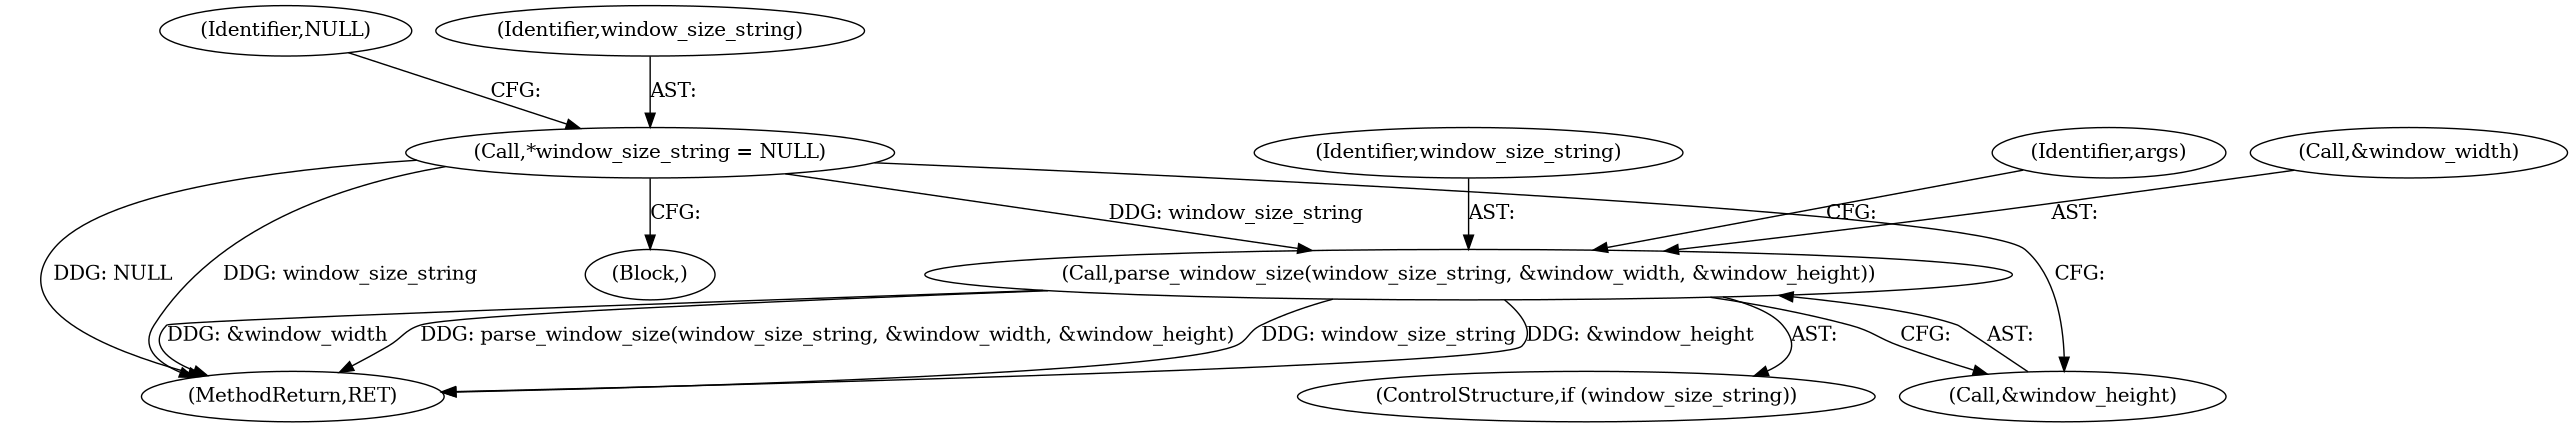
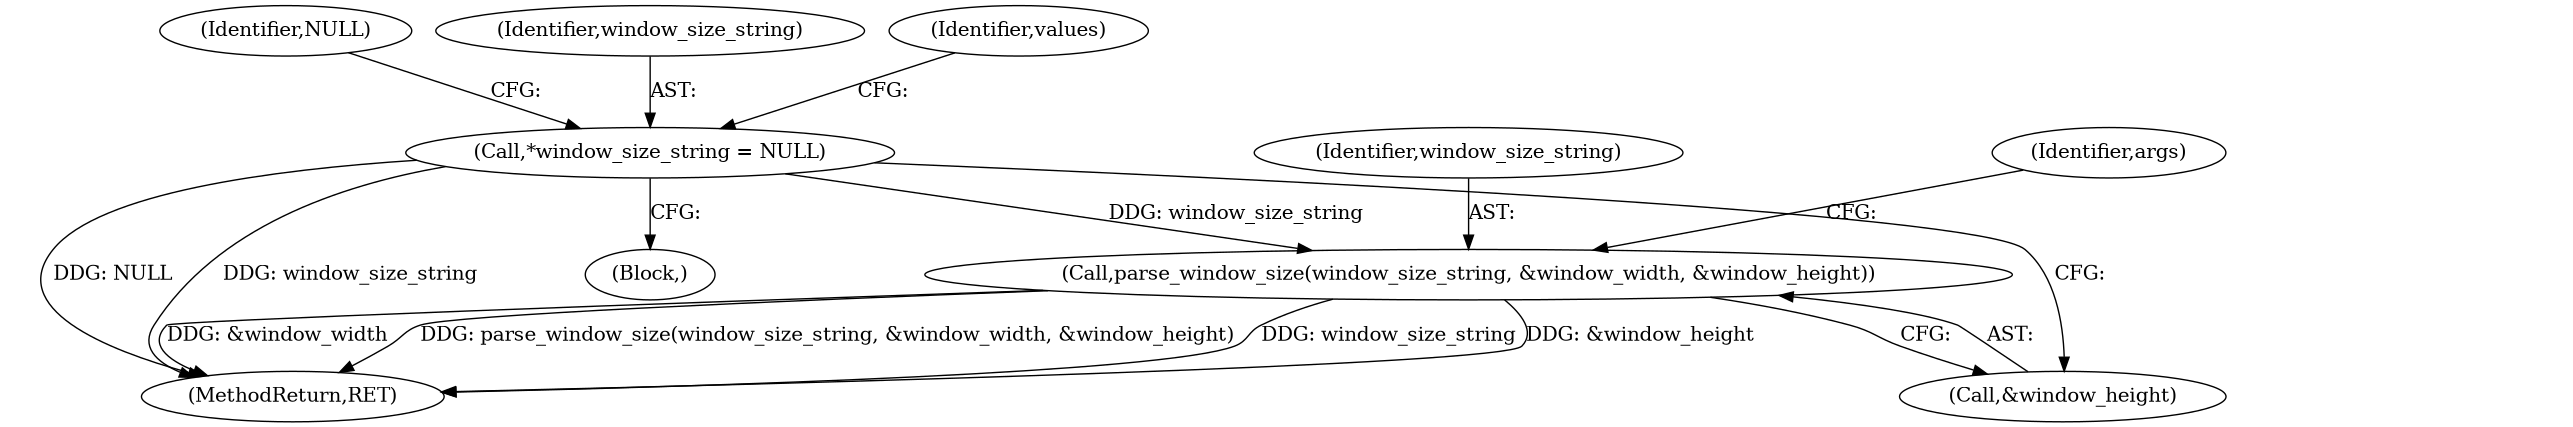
none -> (1019, 31)
(2409, 153) -> none
(1586, 397) -> none
